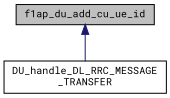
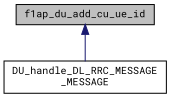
(85, 77) -> (85, 77)
